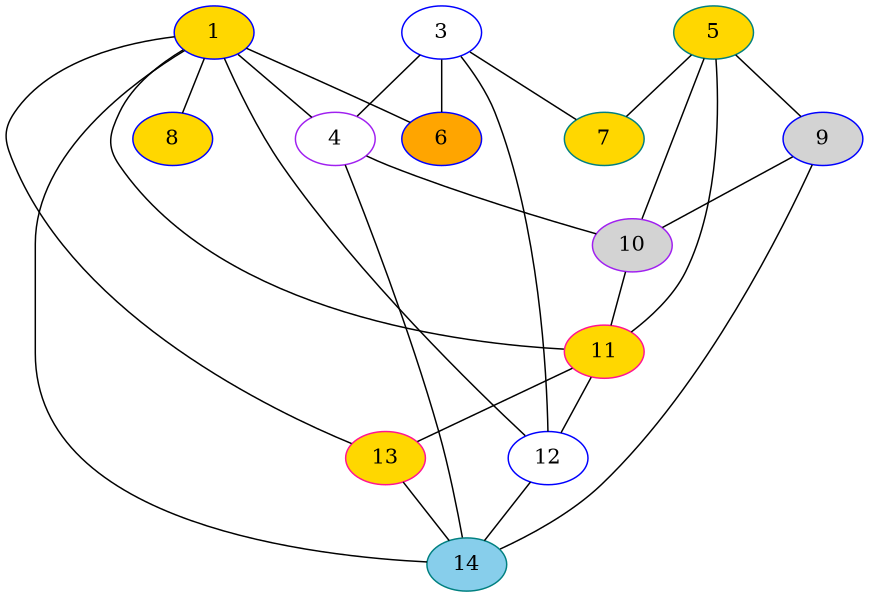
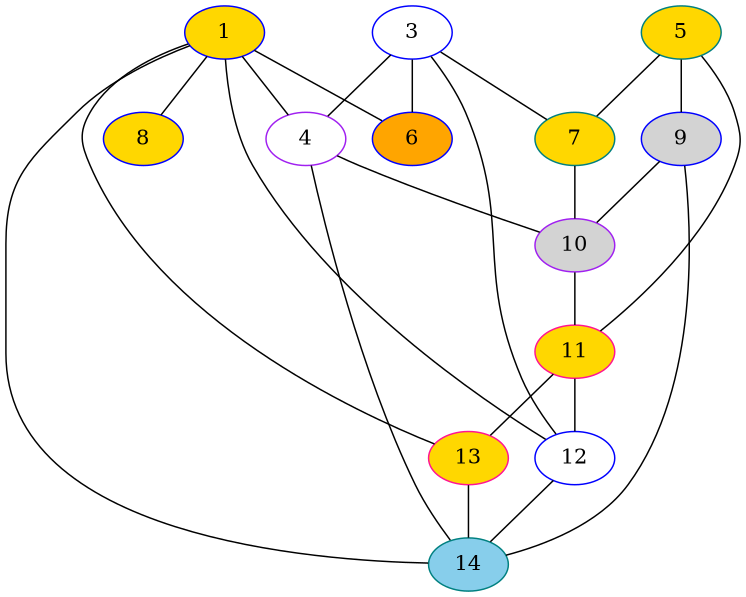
(673, 139) -> (575, 192)
(253, 275) -> none
